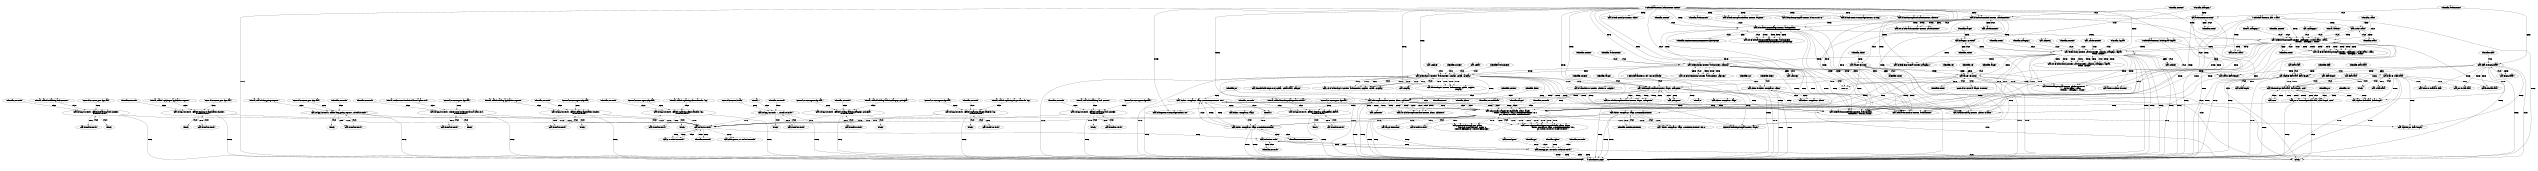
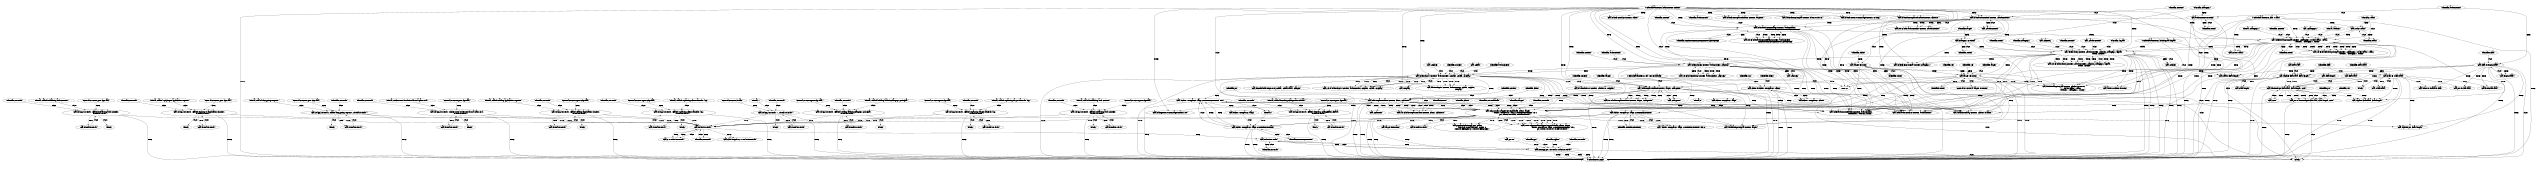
(1218, 53) -> (1218, 53)
(1823, 78) -> (1737, 79)
(1369, 106) -> (1369, 106)
(1599, 124) -> (1593, 99)
(1741, 127) -> (1741, 127)
(740, 140) -> (740, 140)
(1509, 140) -> (1509, 140)
